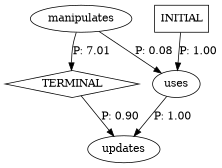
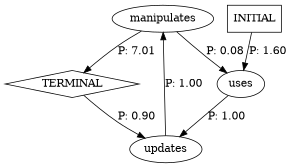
(198, 51) -> (268, 51)
none -> (164, 88)
